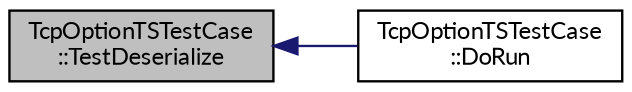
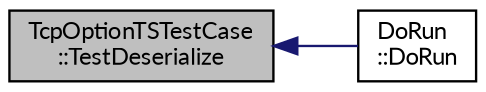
(490, 46) -> (417, 46)
